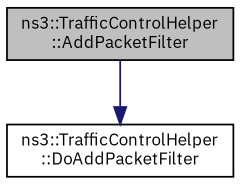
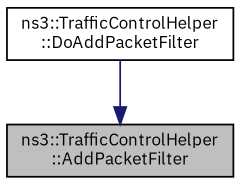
(120, 83) -> (120, 83)
